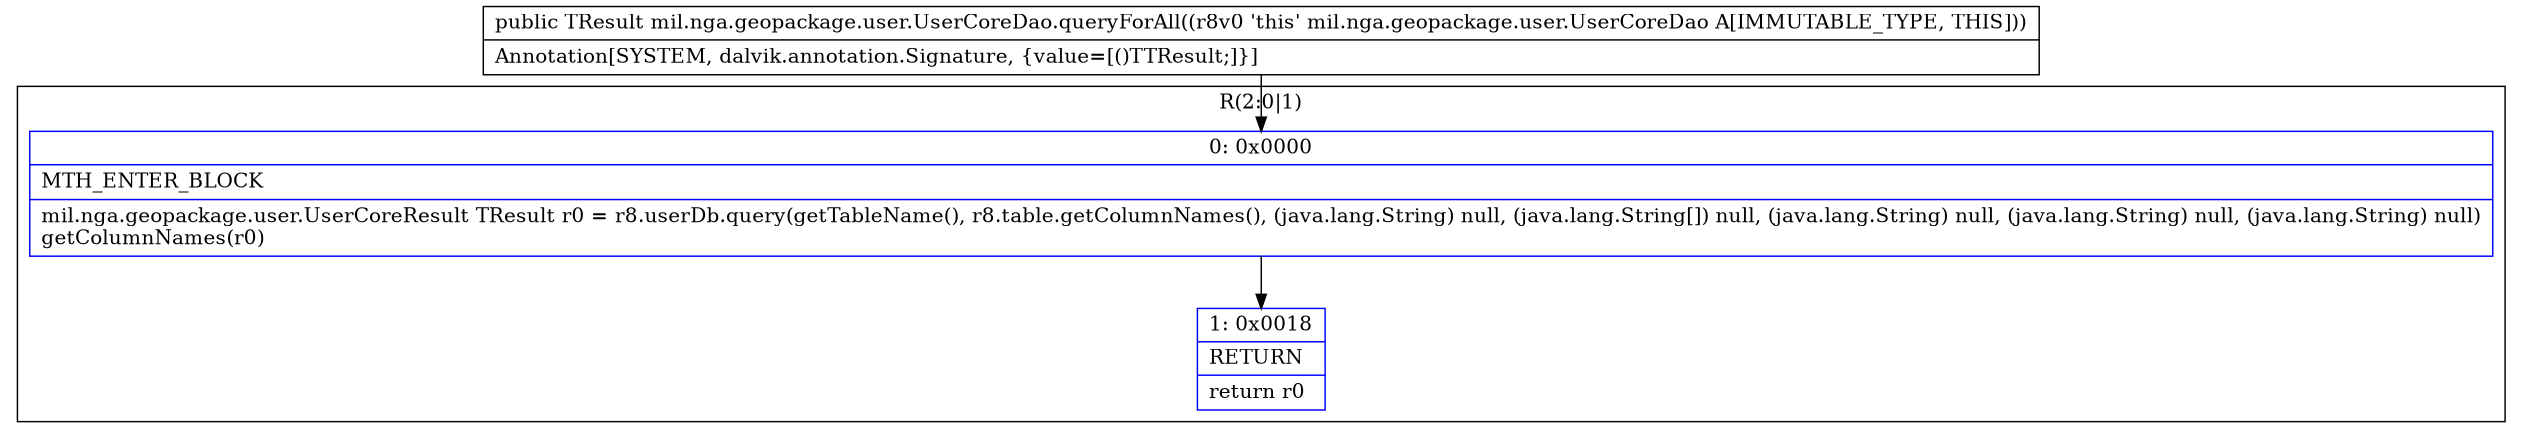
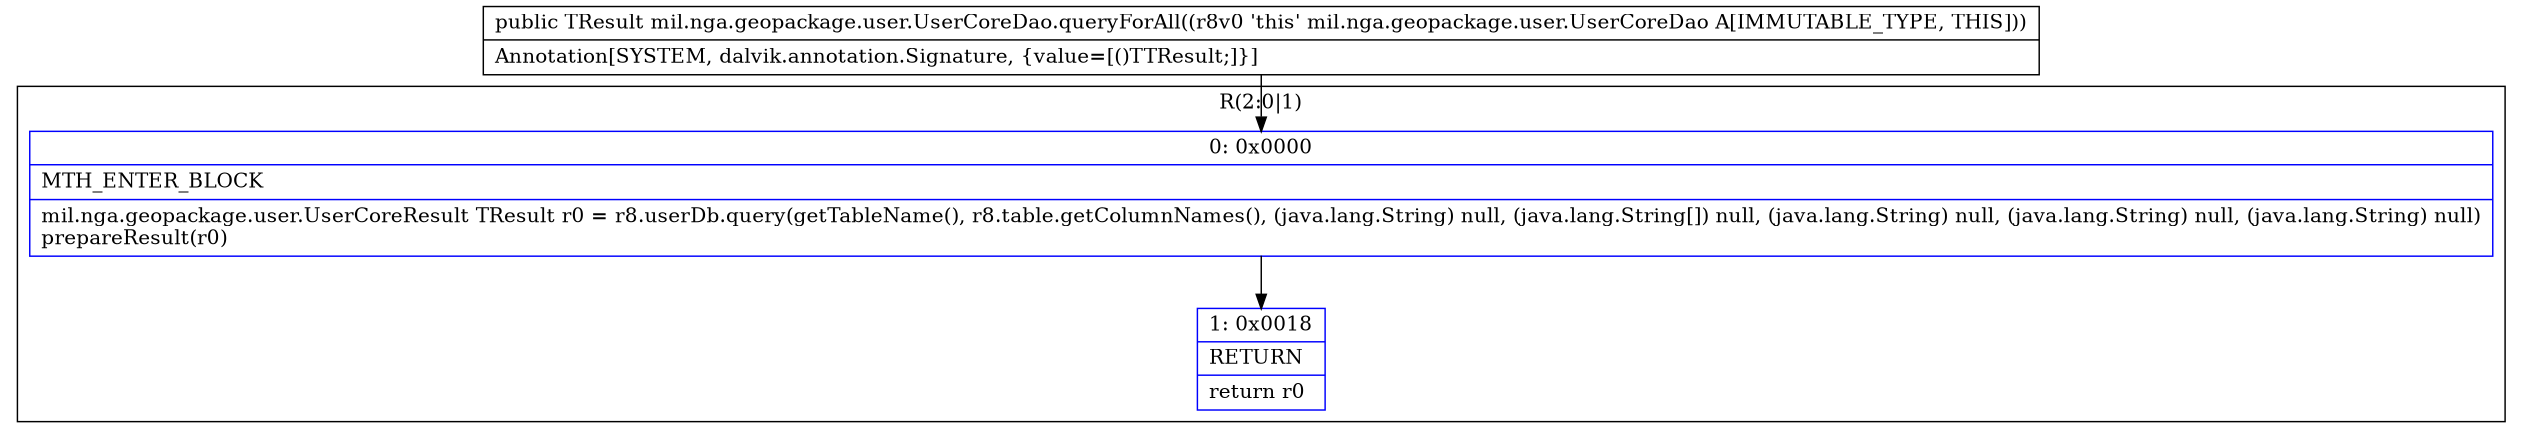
(153, 238) -> (135, 238)
